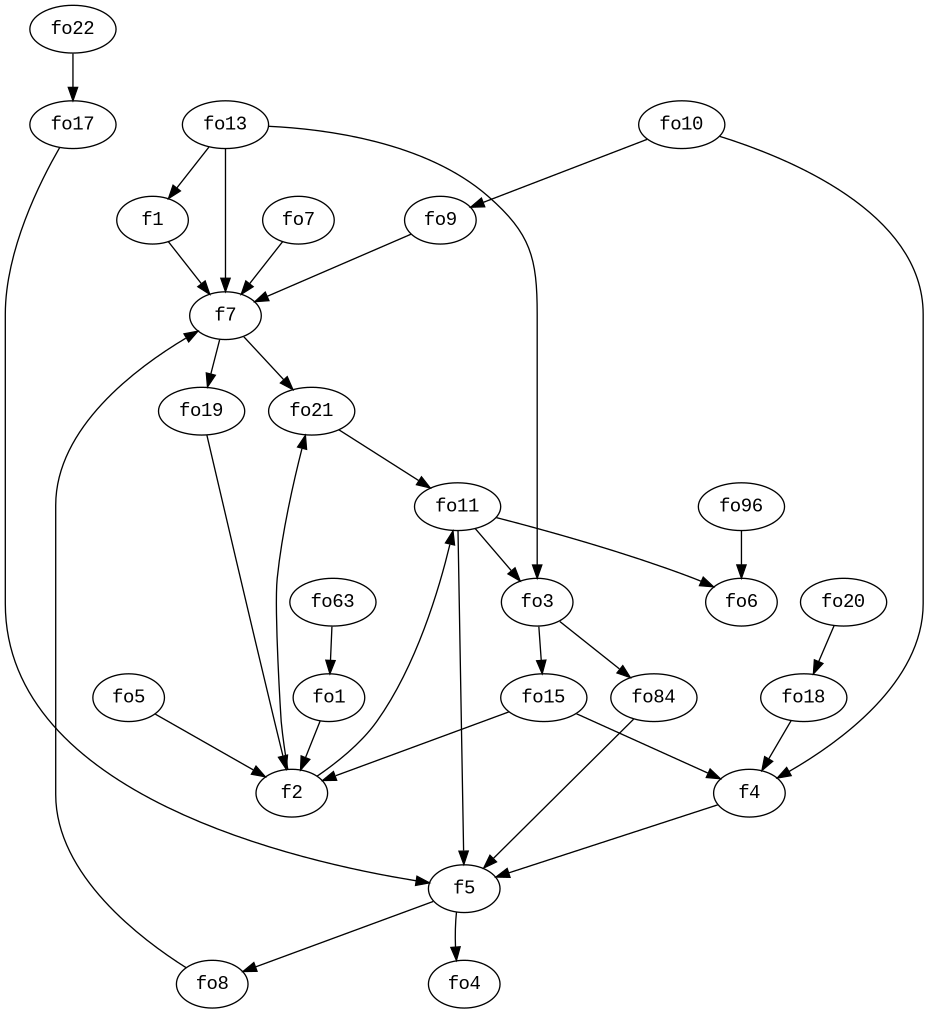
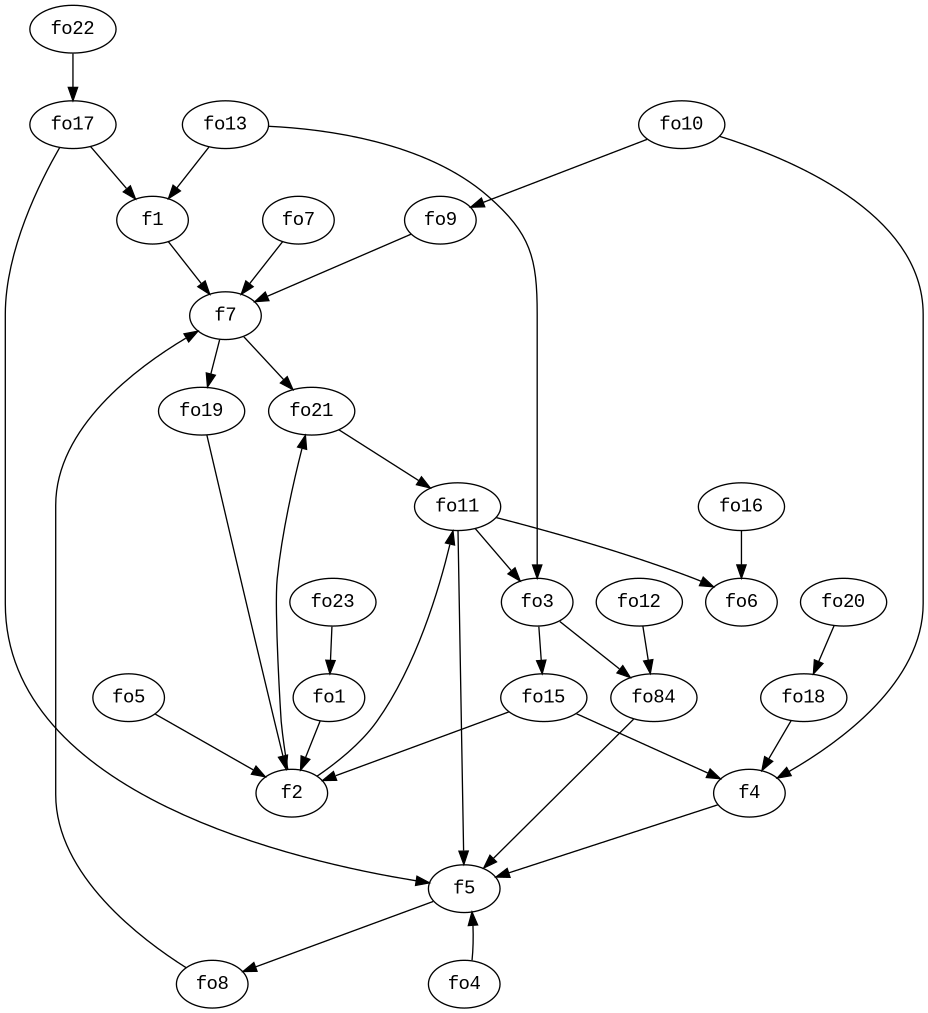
none -> (109, 168)
(225, 213) -> none
(741, 507) -> (741, 507)
(333, 602) -> (333, 602)
none -> (639, 602)
(455, 930) -> (473, 943)
